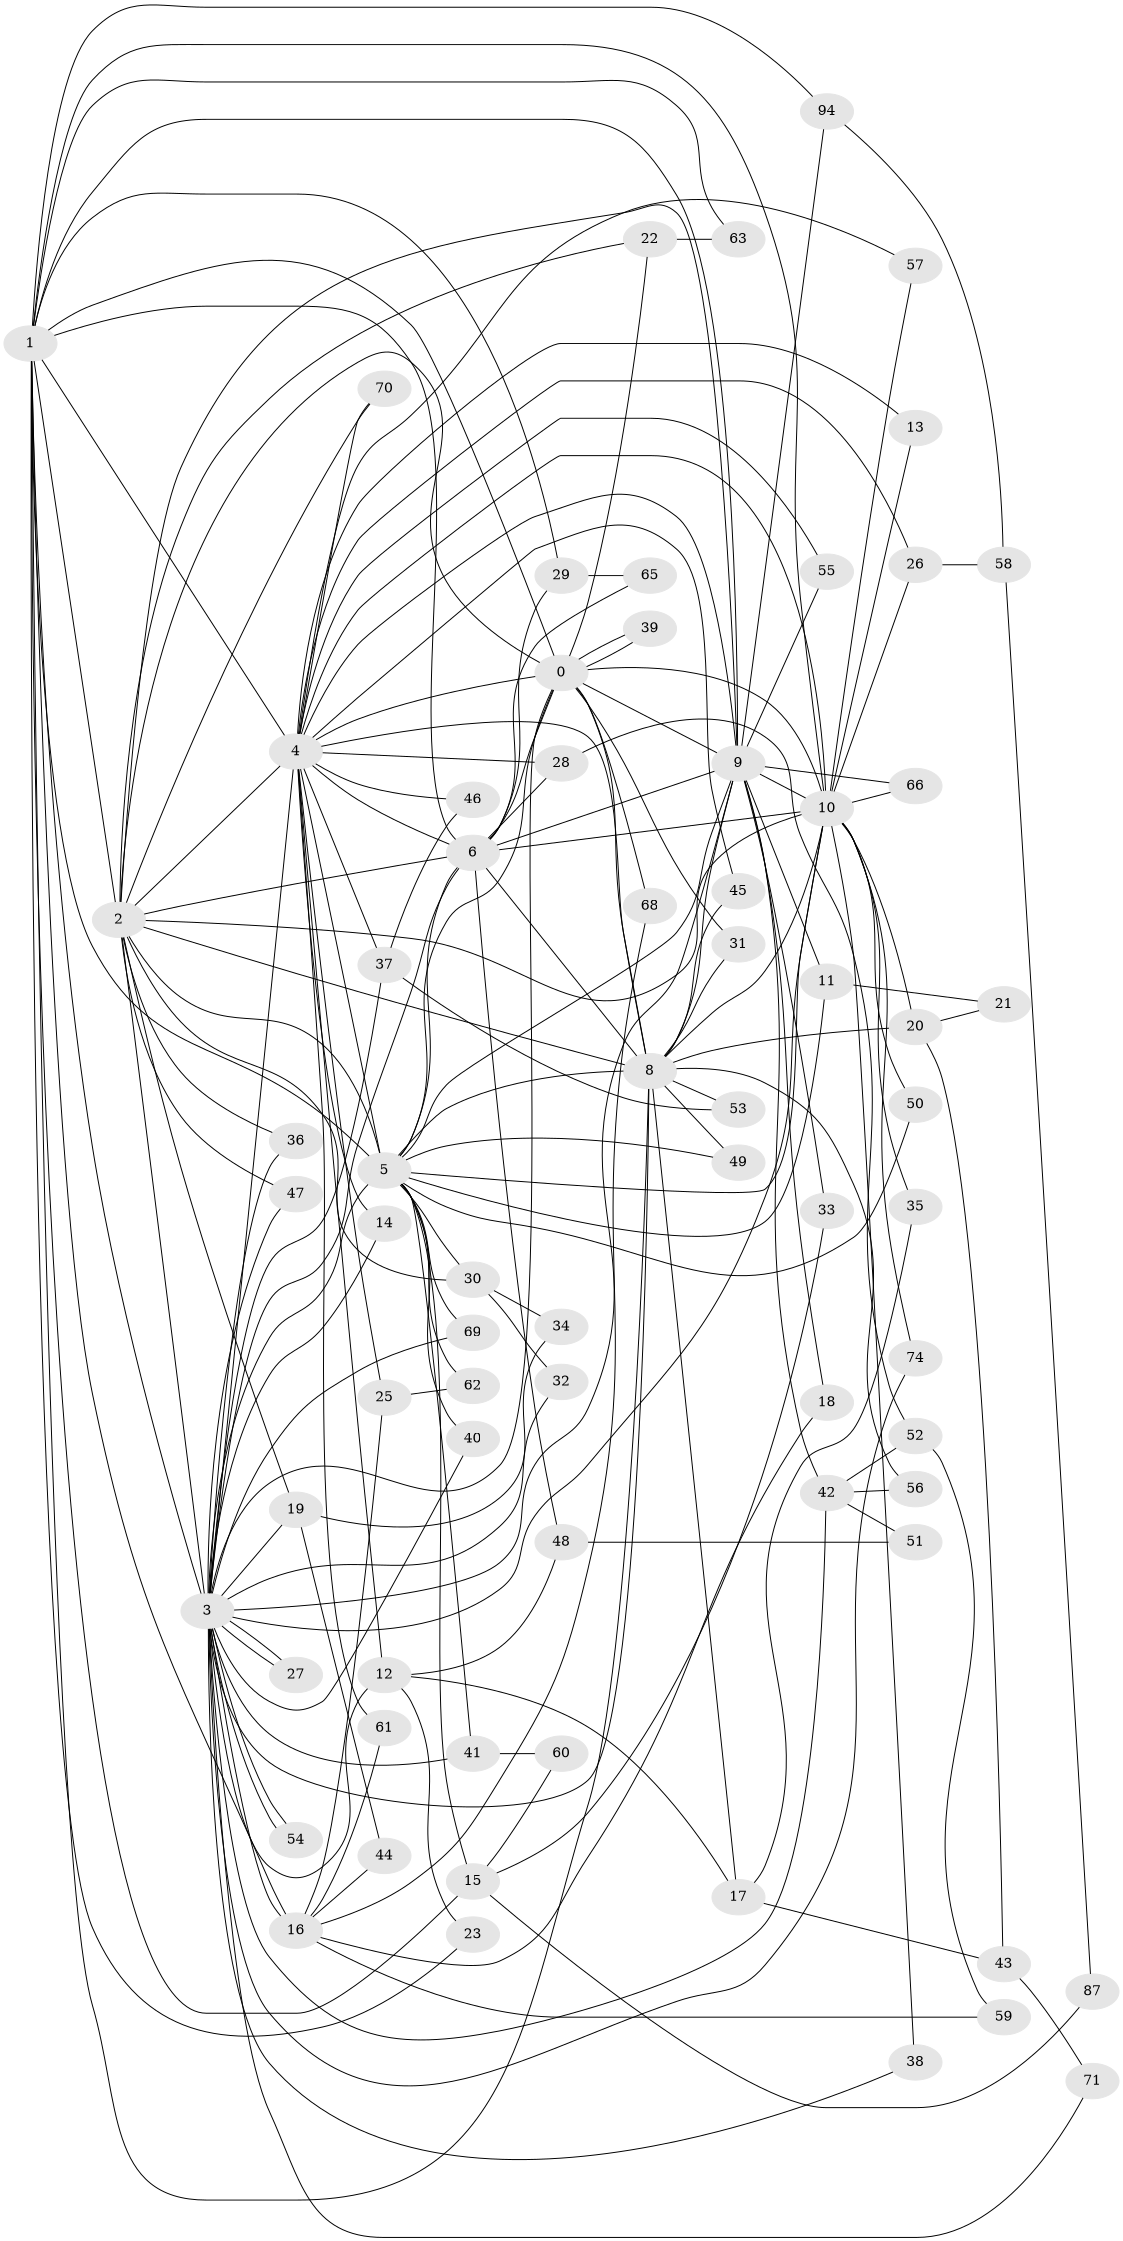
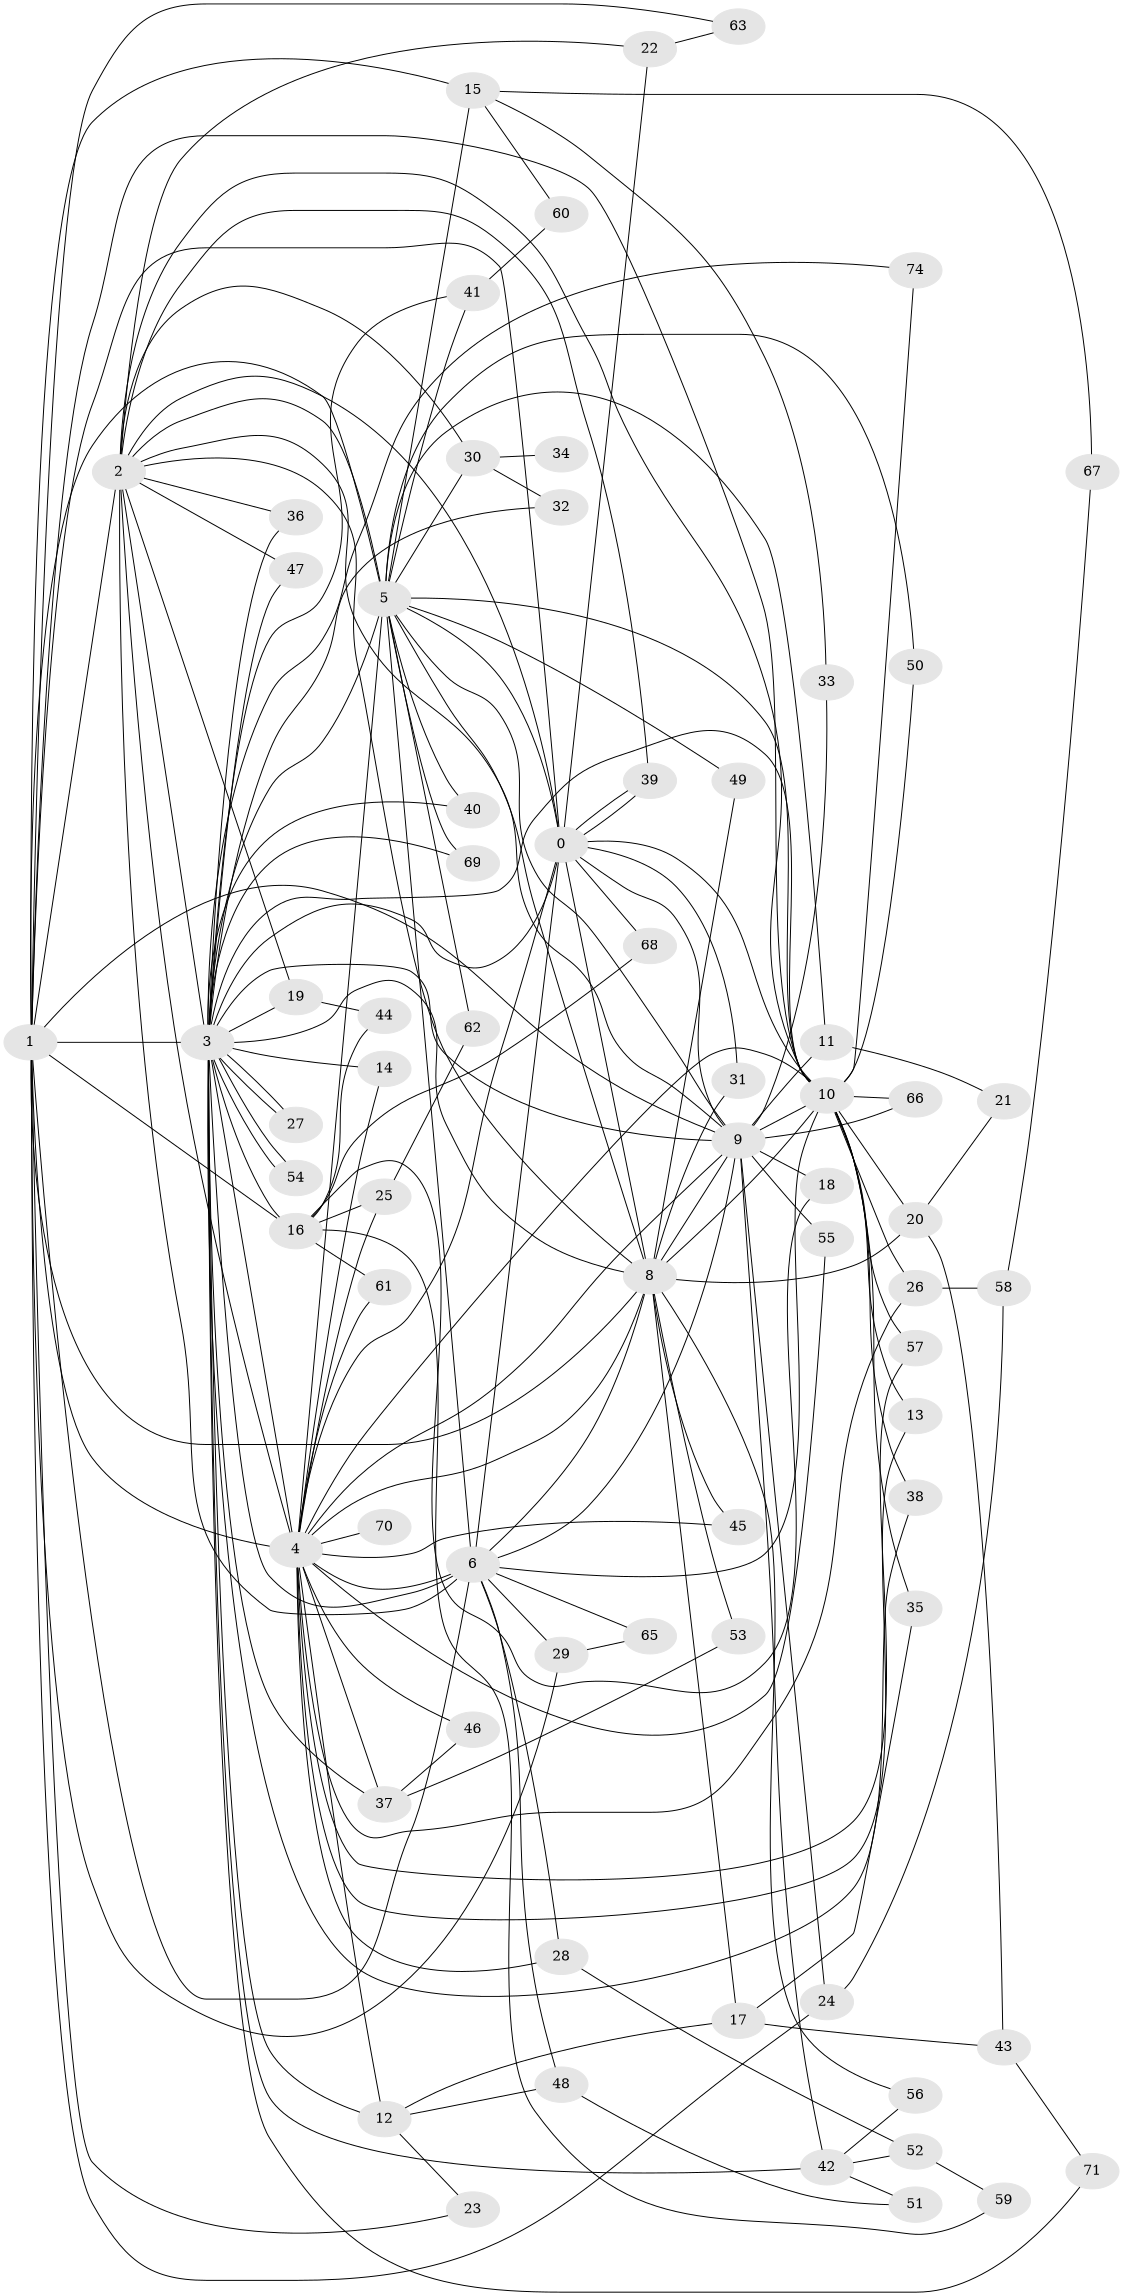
(827, 112) -> (827, 2002)
(236, 647) -> (505, 247)
(493, 1502) -> none
(1092, 1992) -> (1092, 472)
